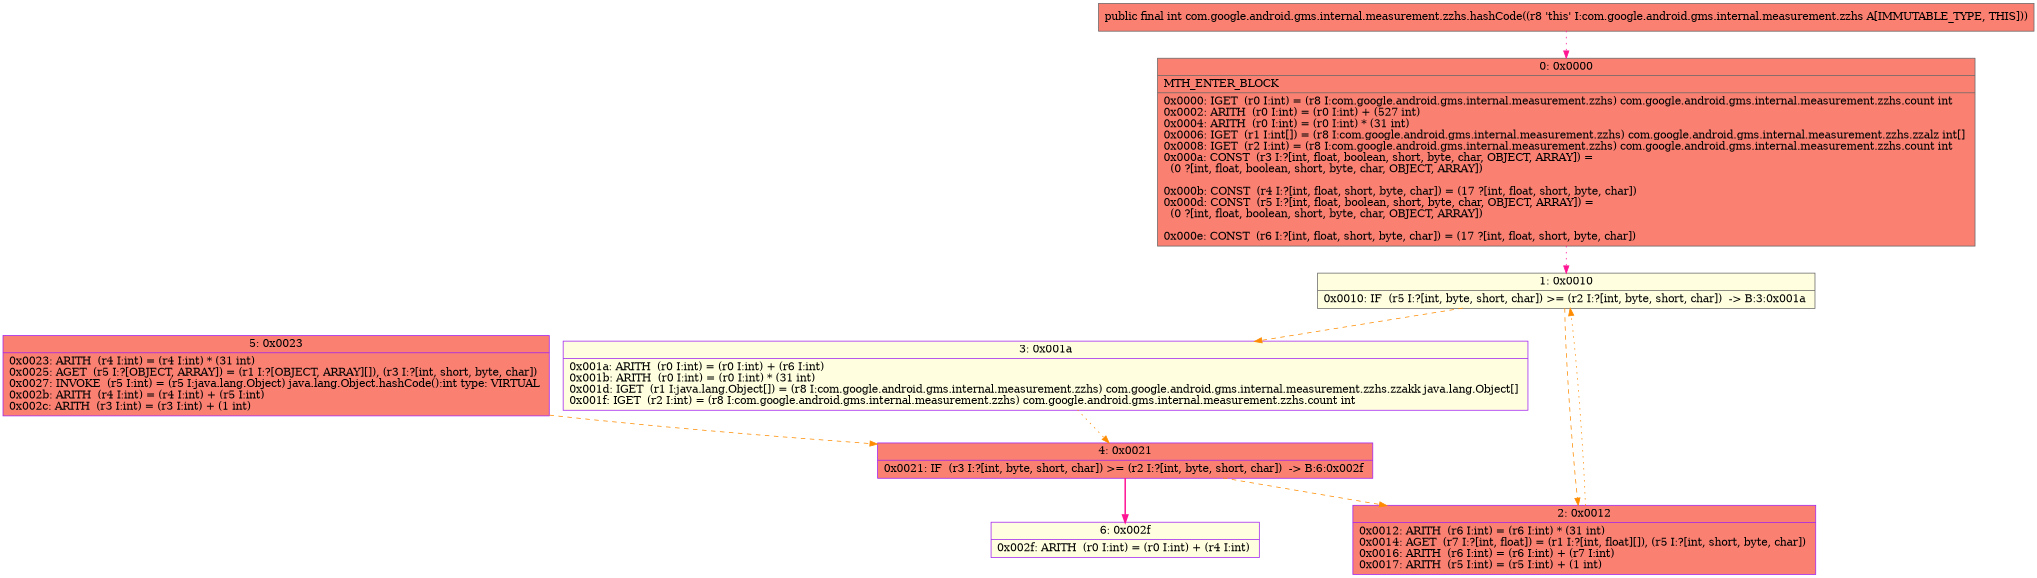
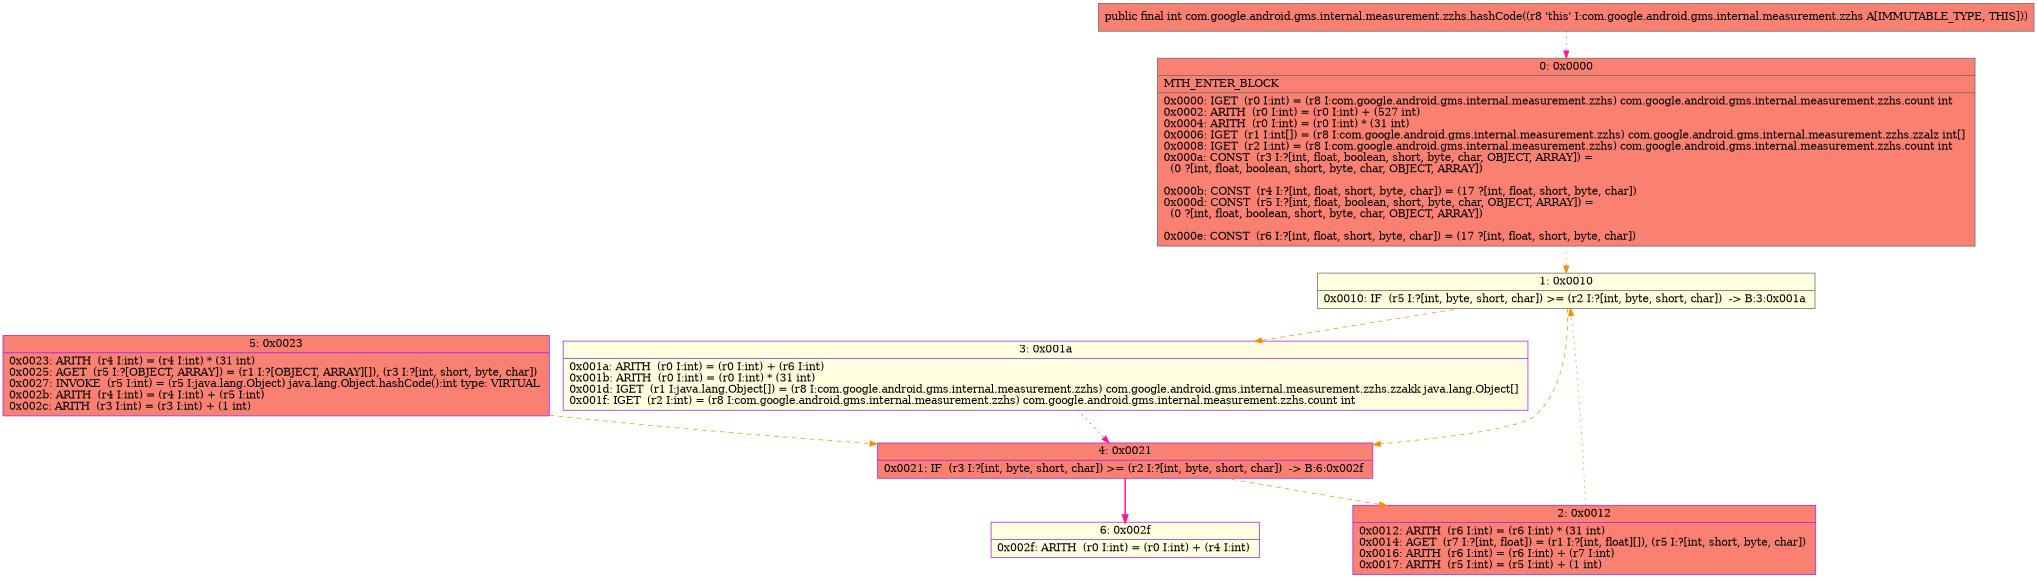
(1566, 256) -> (1566, 256)
(1569, 403) -> (1516, 424)
(1091, 424) -> (1091, 424)
